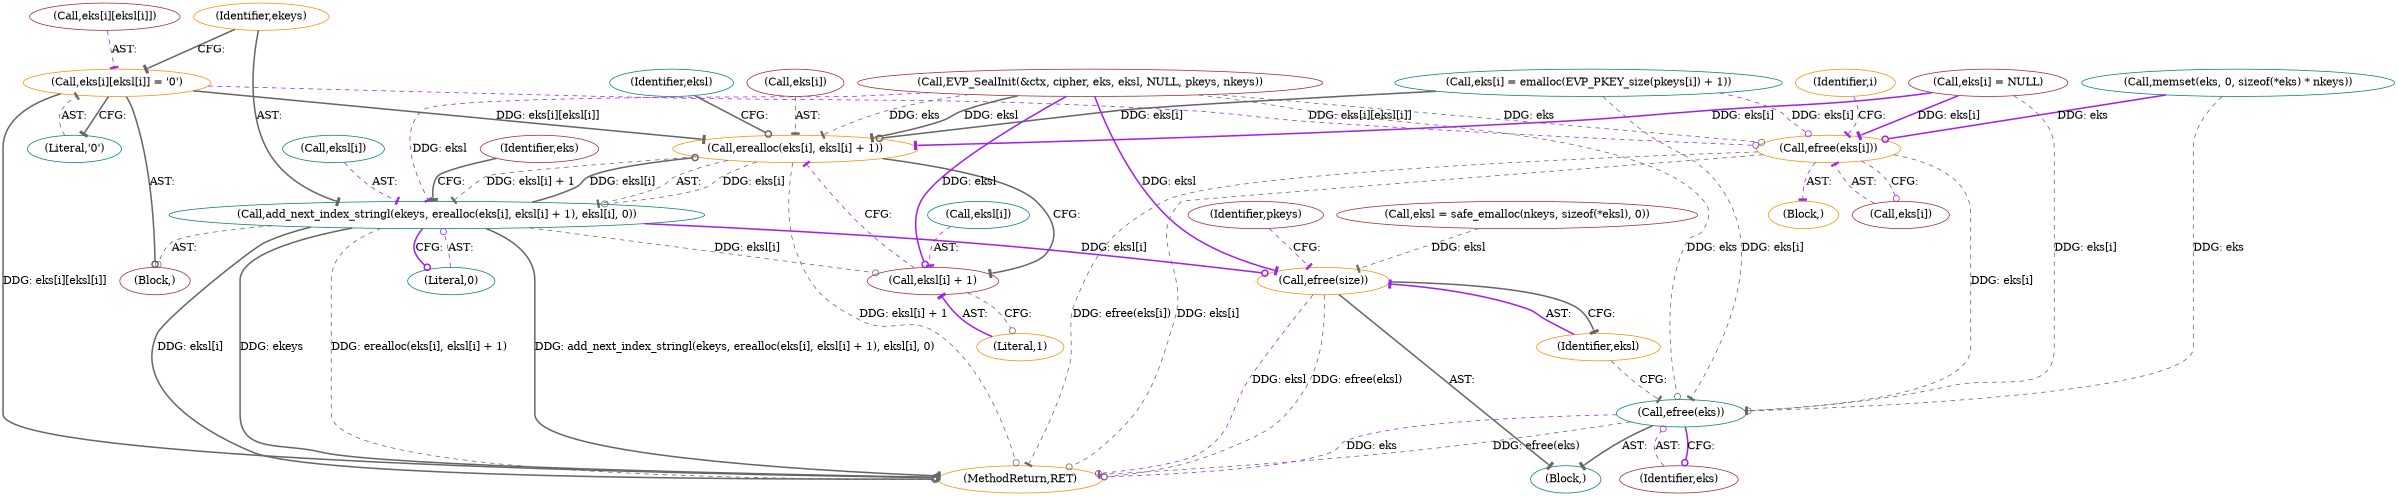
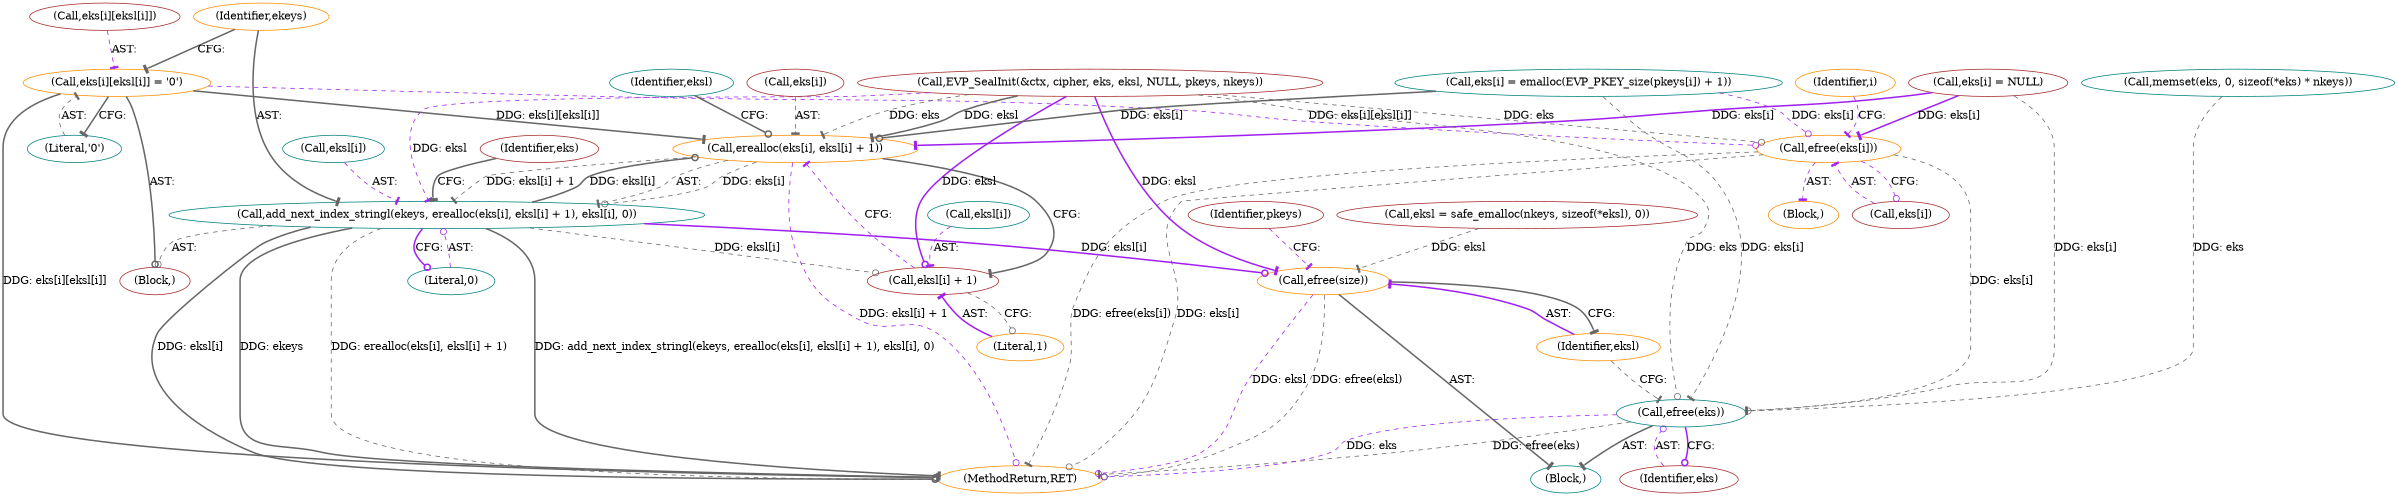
(2027, 117) -> none
(881, 326) -> (881, 326)
